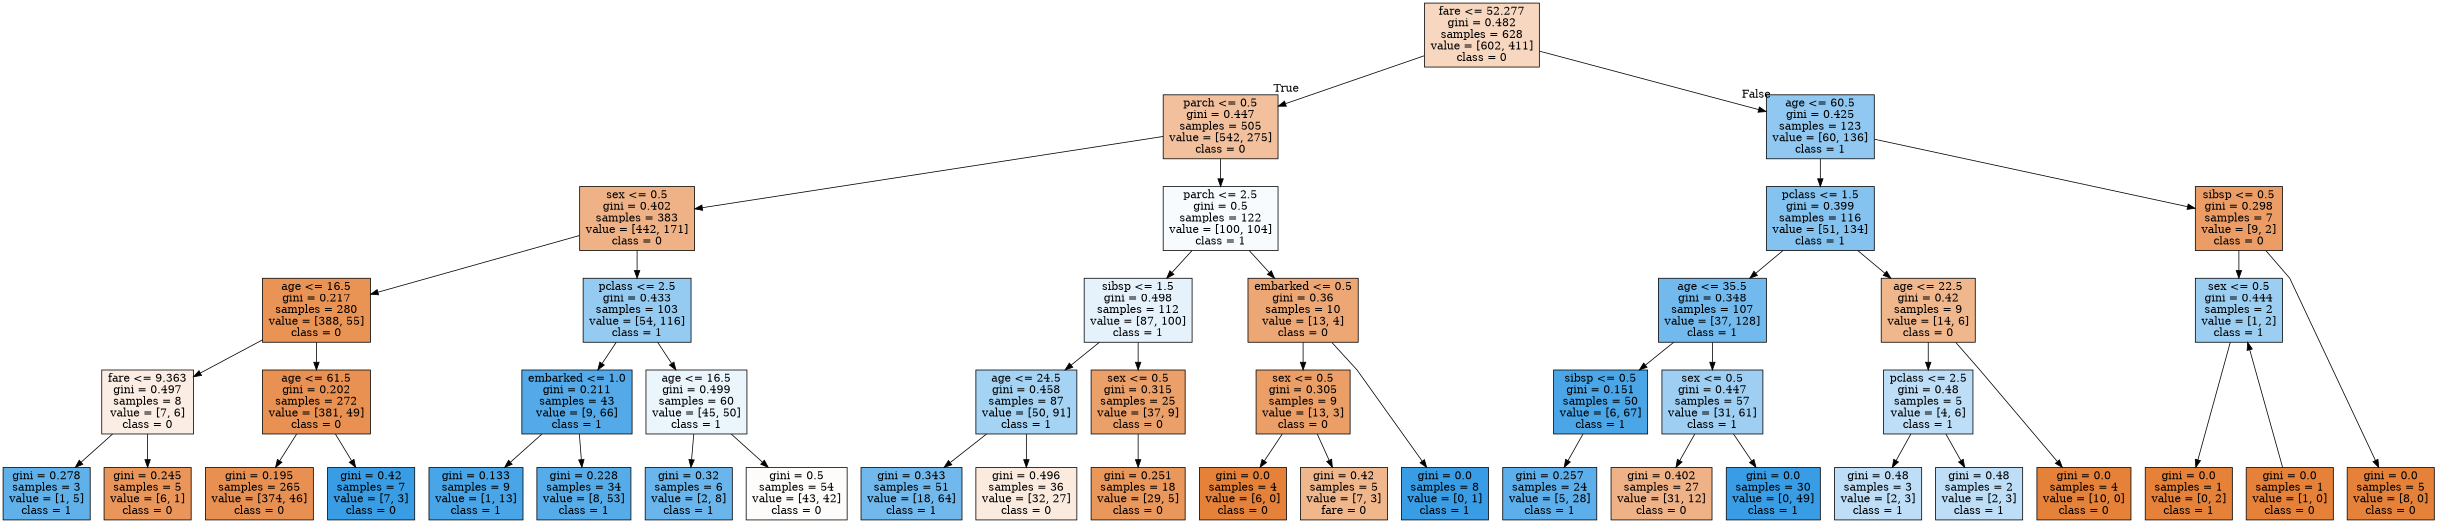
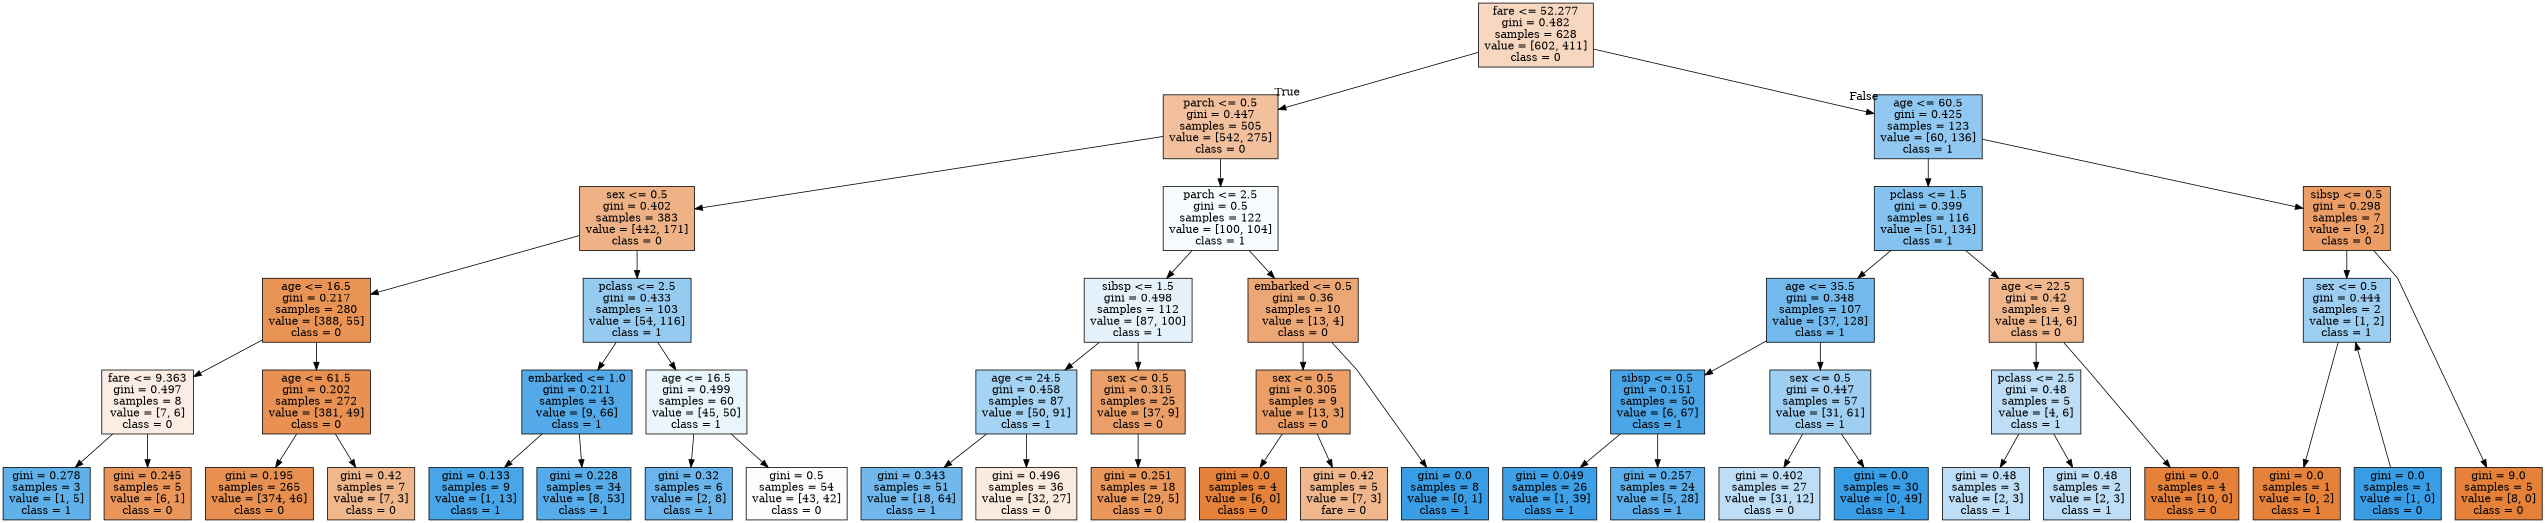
(371, 494) -> (371, 494)
none -> (1550, 494)
(1662, 494) -> (1769, 494)
(2290, 494) -> (2398, 494)
(2391, 494) -> (2499, 494)
